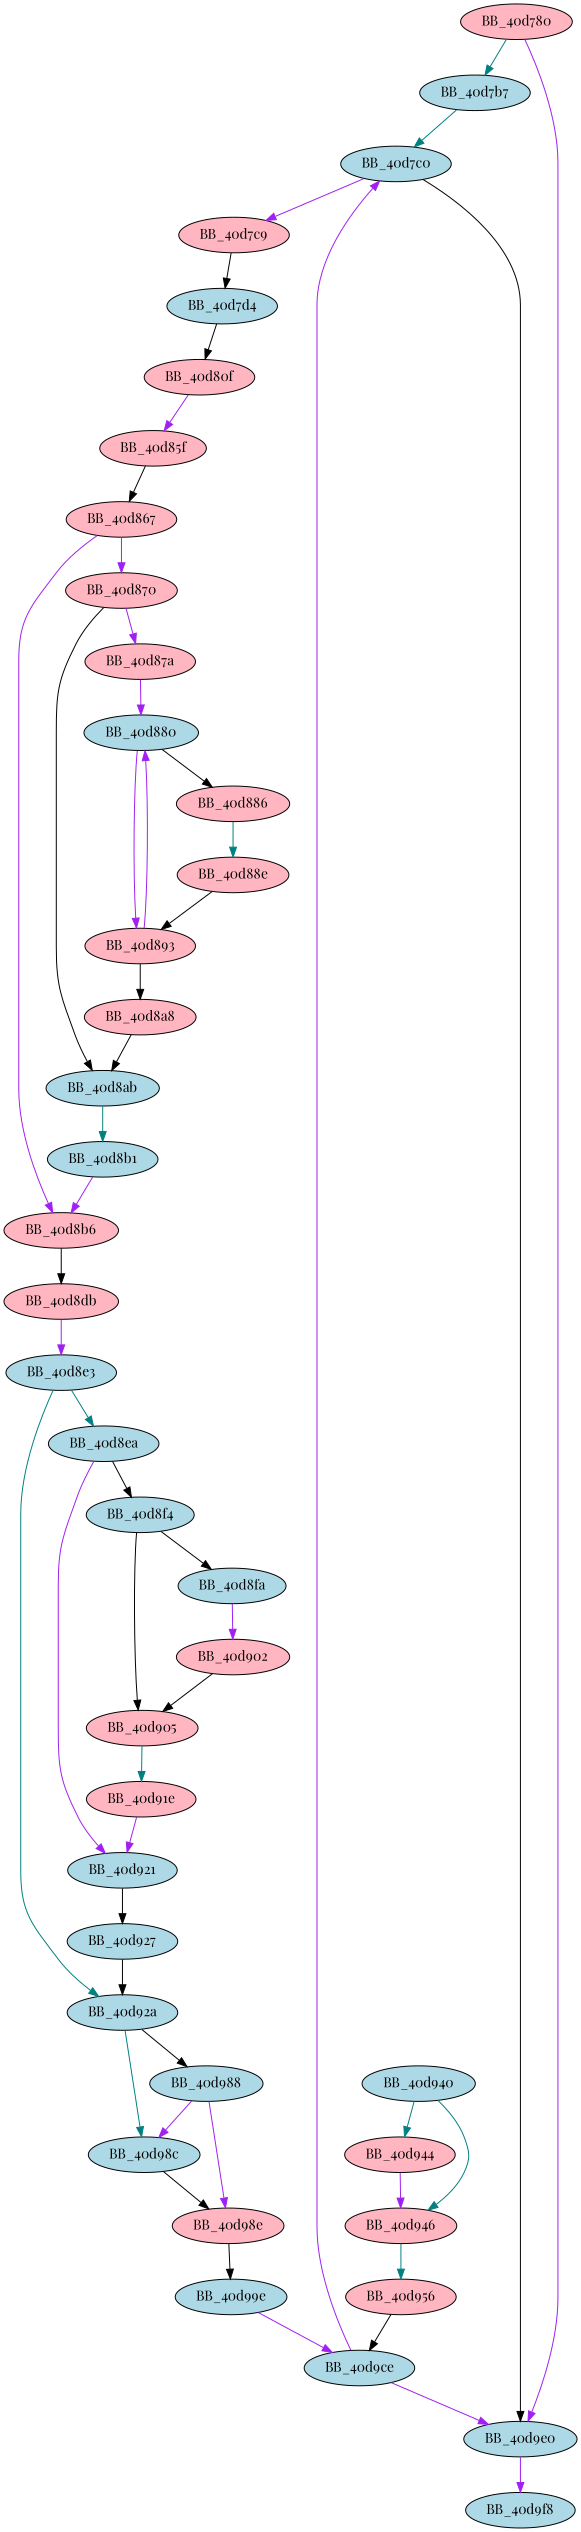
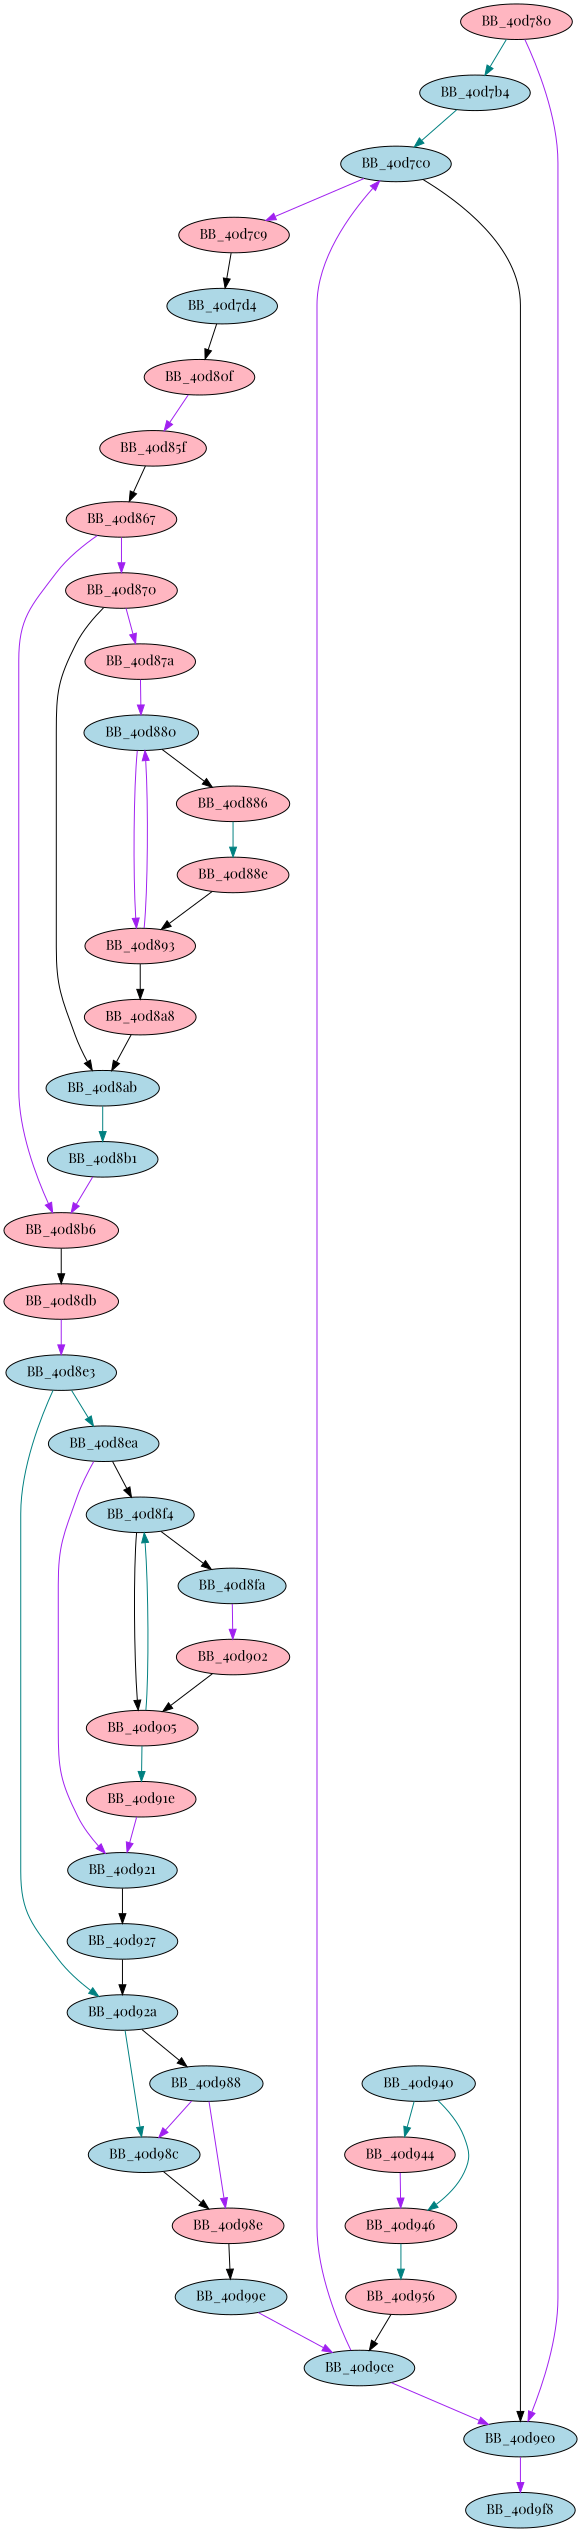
(475, 93) -> (475, 93)
none -> (148, 1626)
